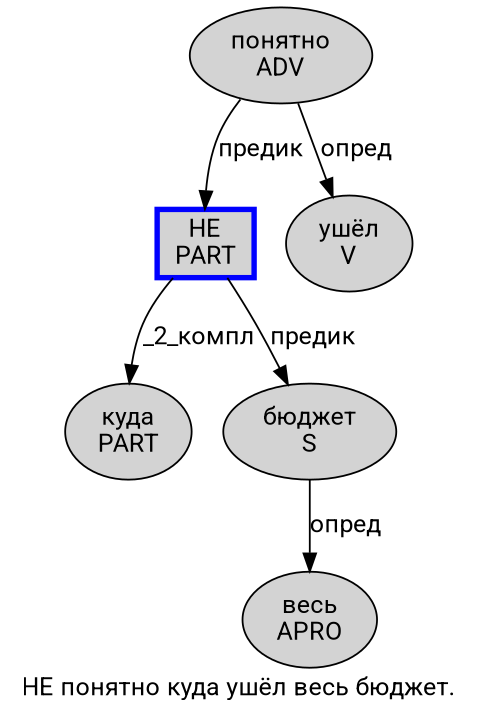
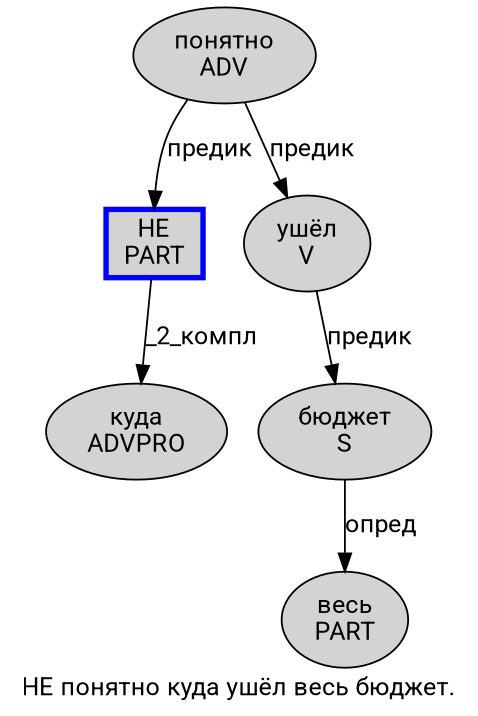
(356, 149) -> (313, 149)
(255, 322) -> (324, 328)
(128, 432) -> (137, 432)
(310, 620) -> (345, 620)
